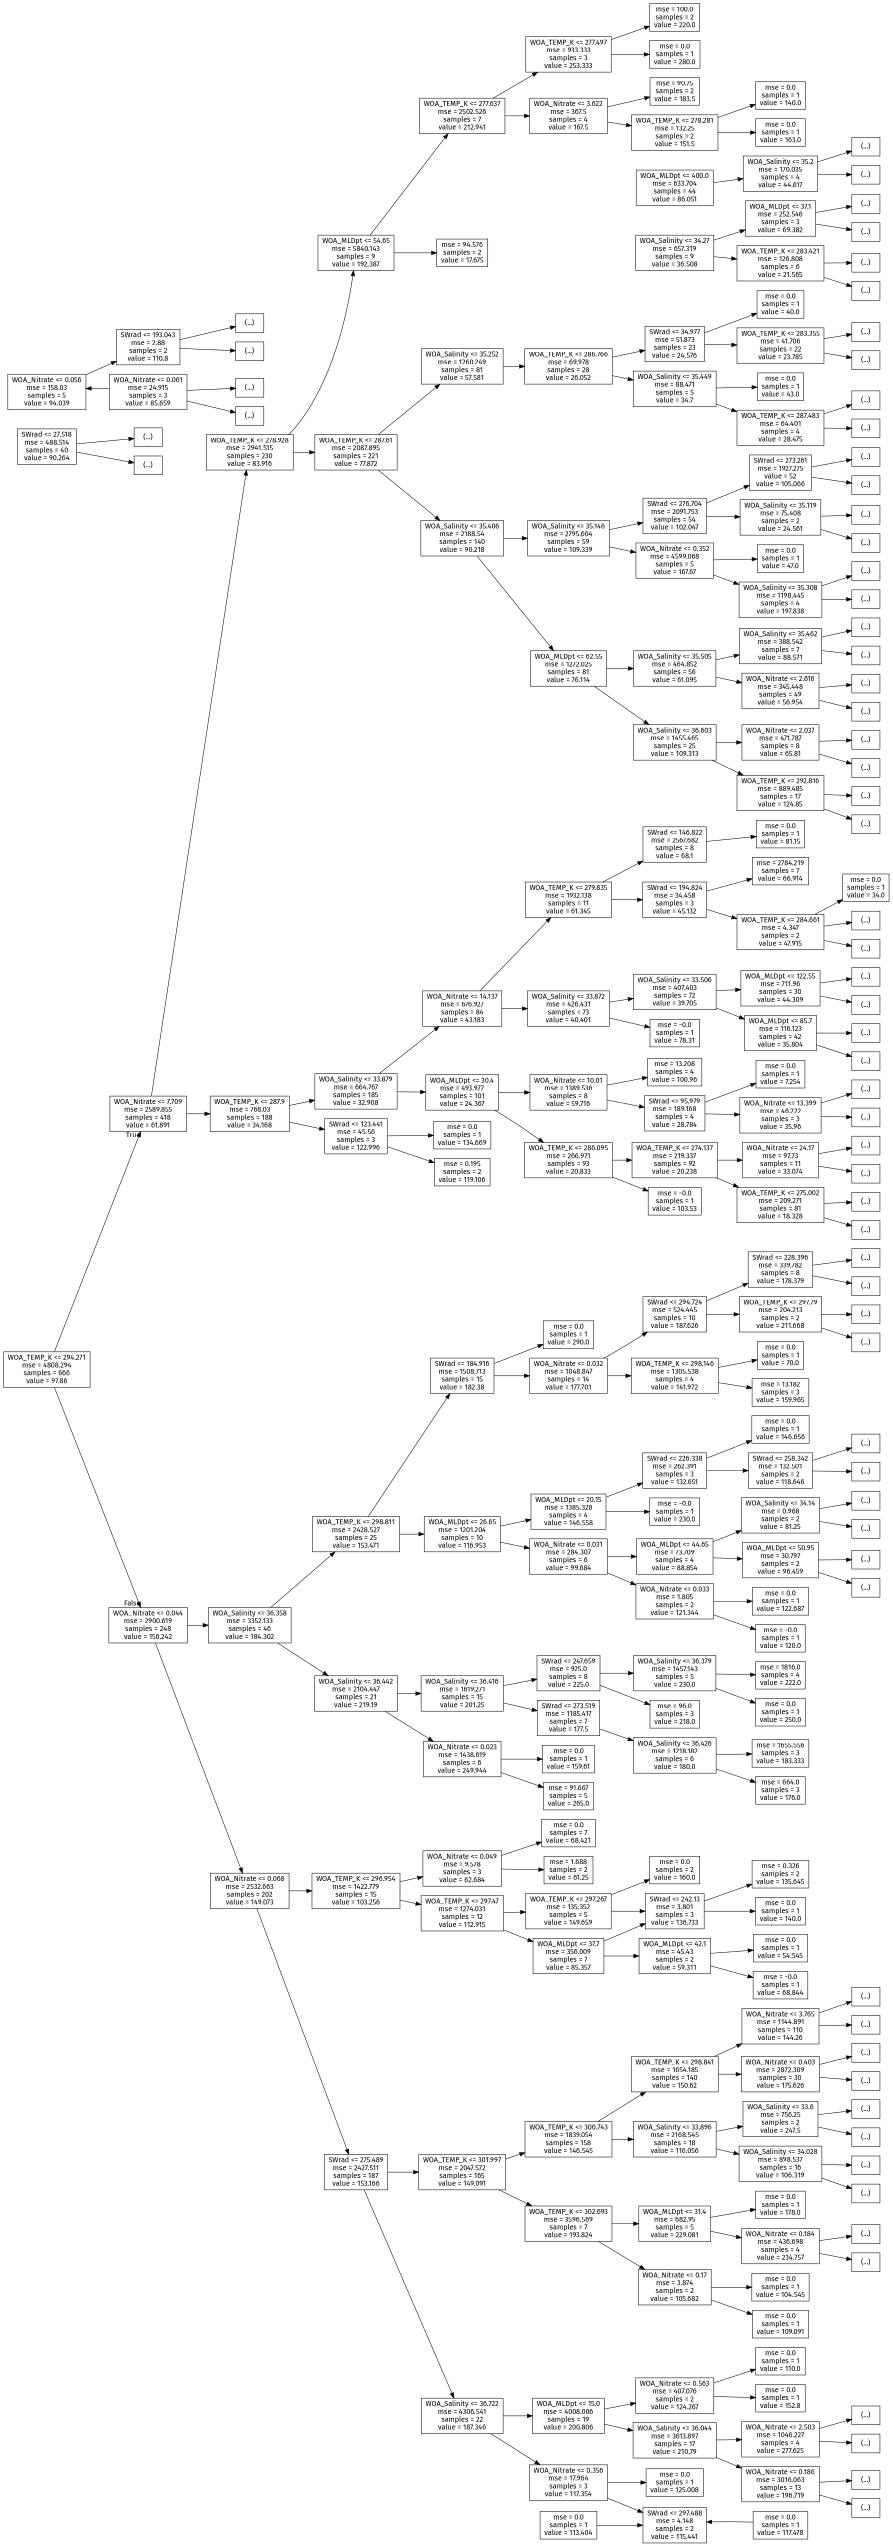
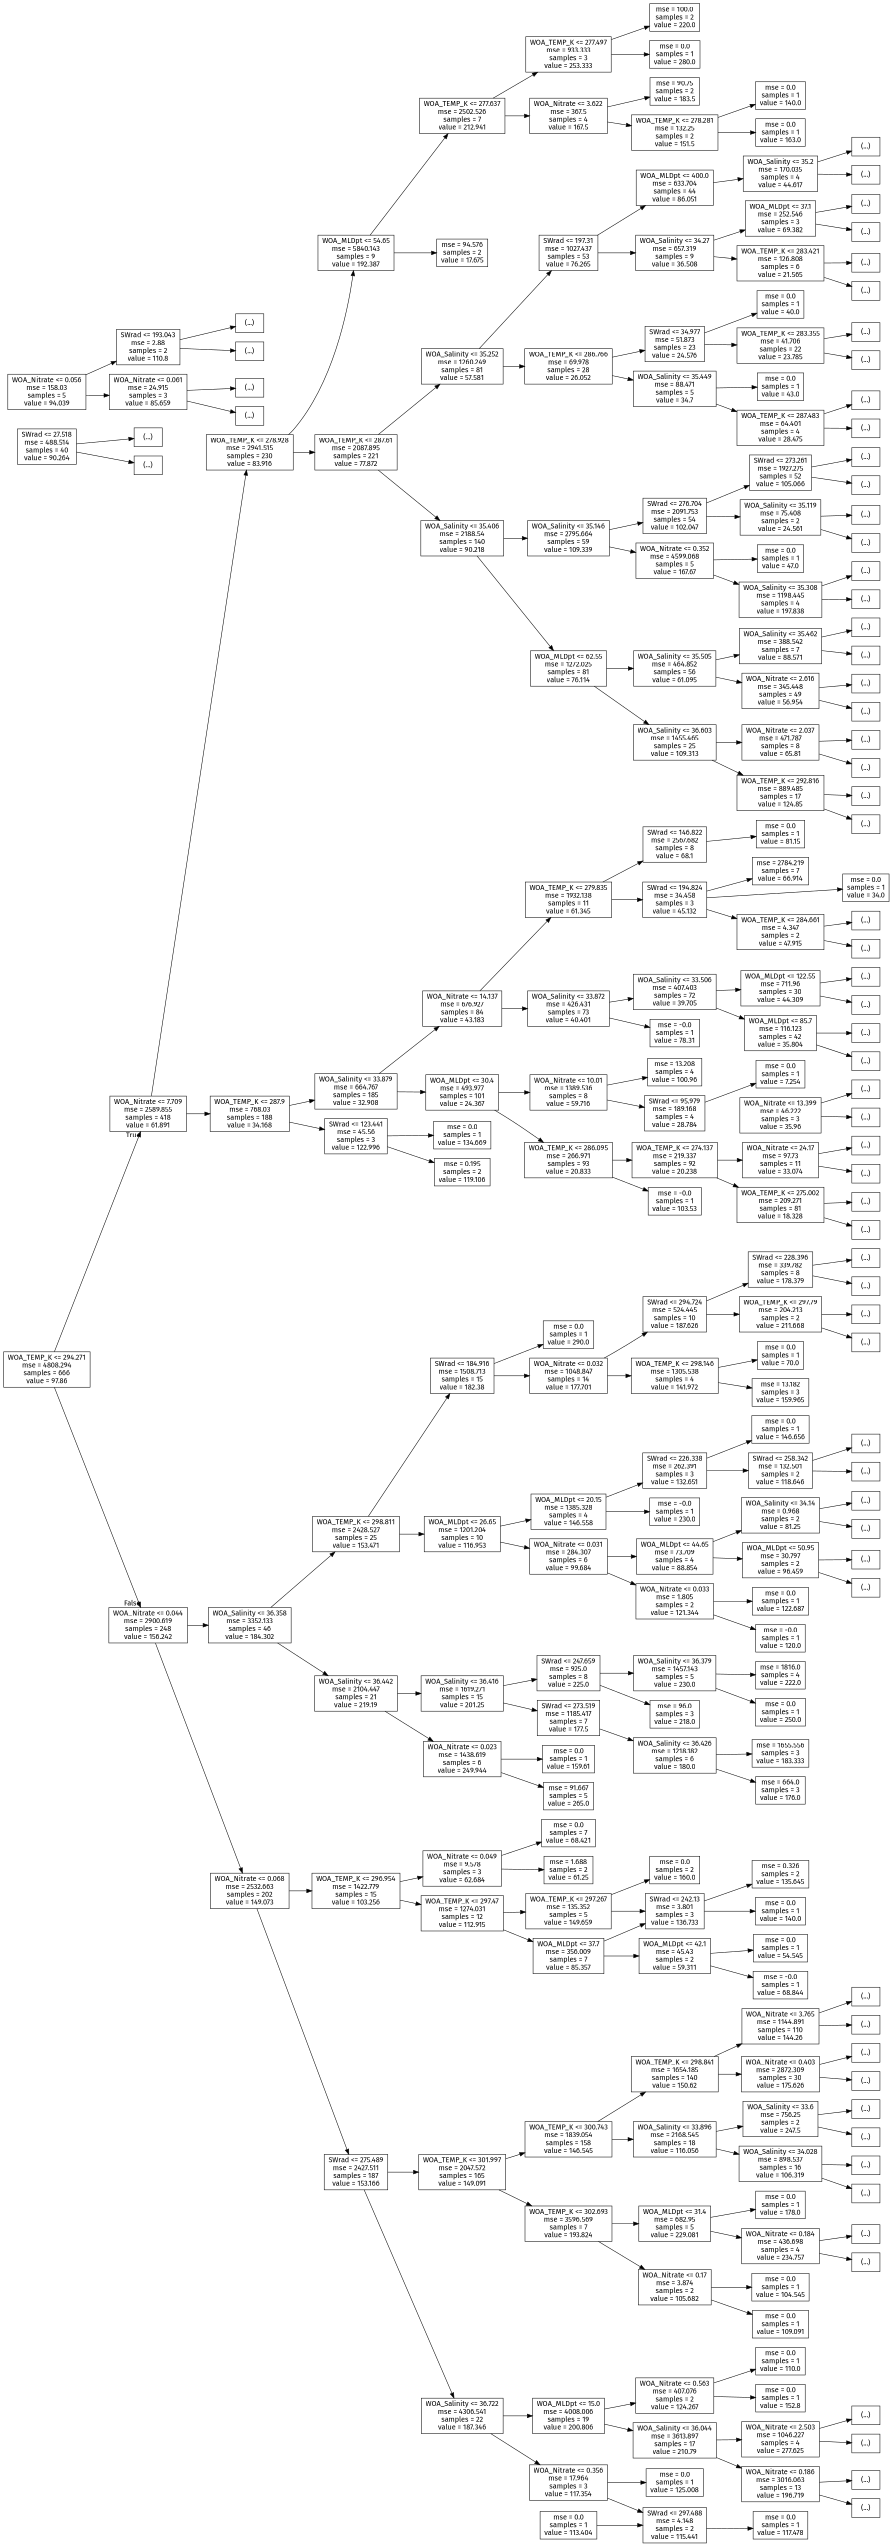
none -> (568, 253)
(100, 388) -> (95, 395)
(780, 473) -> (780, 473)
(826, 908) -> (772, 894)
(720, 1114) -> none
(732, 2522) -> (727, 2529)
